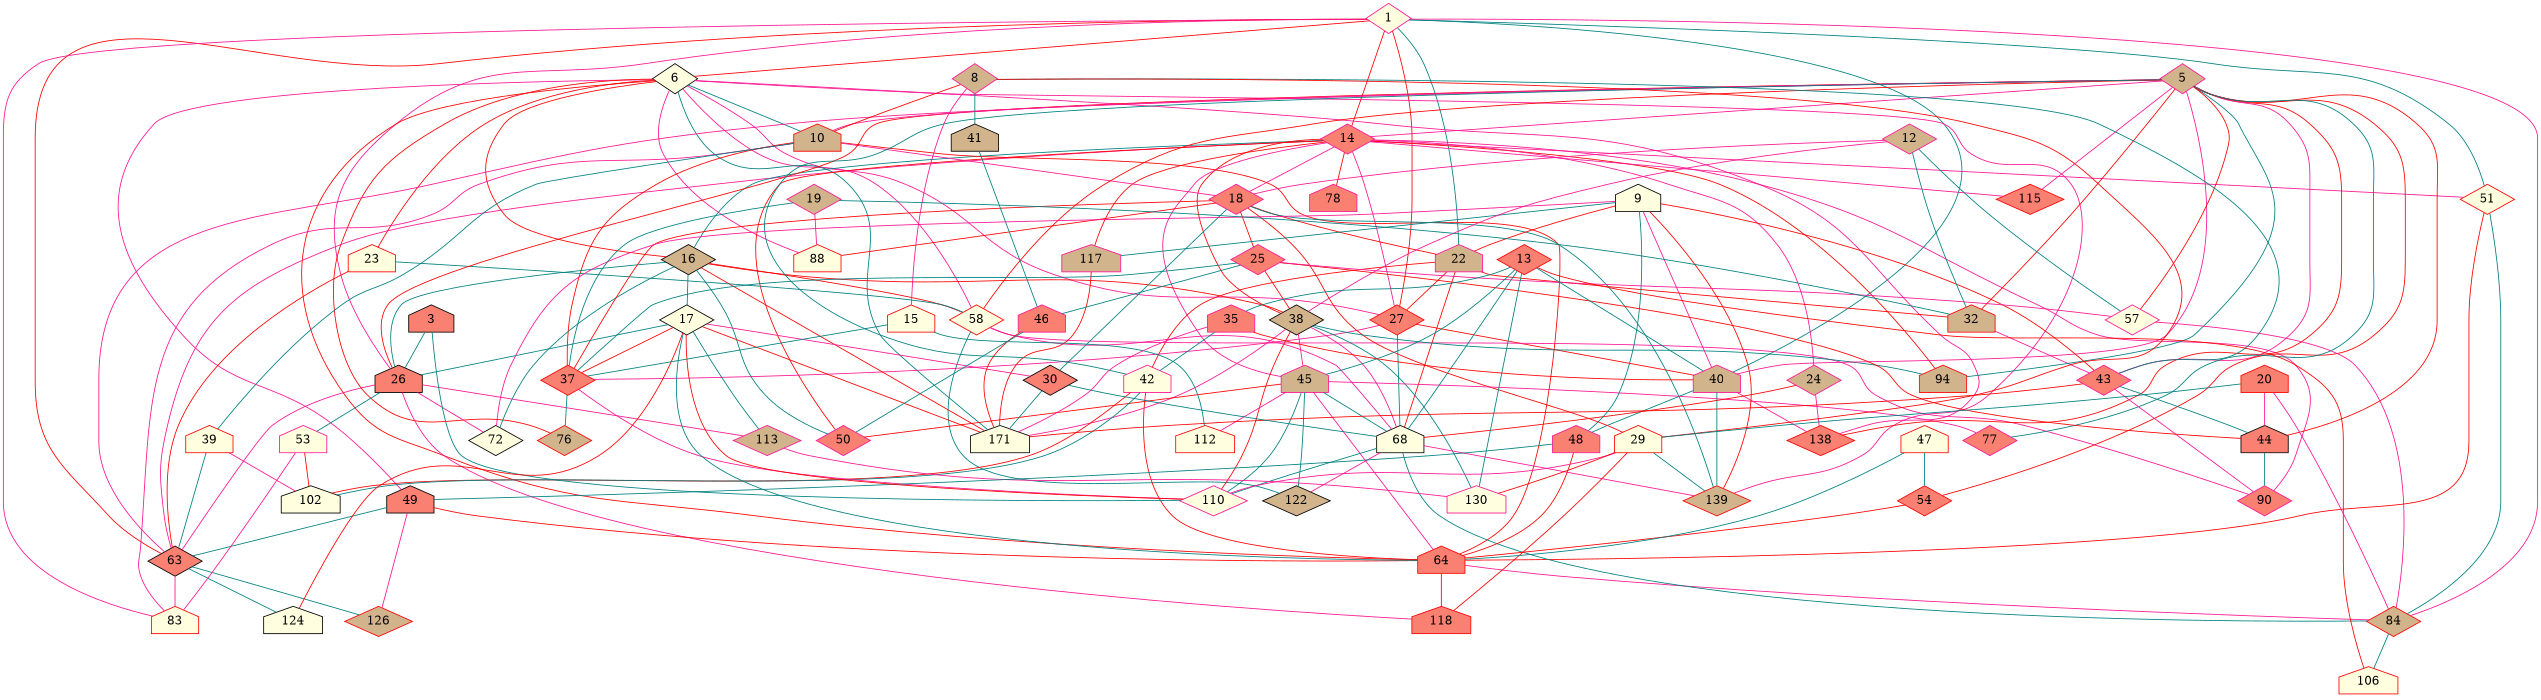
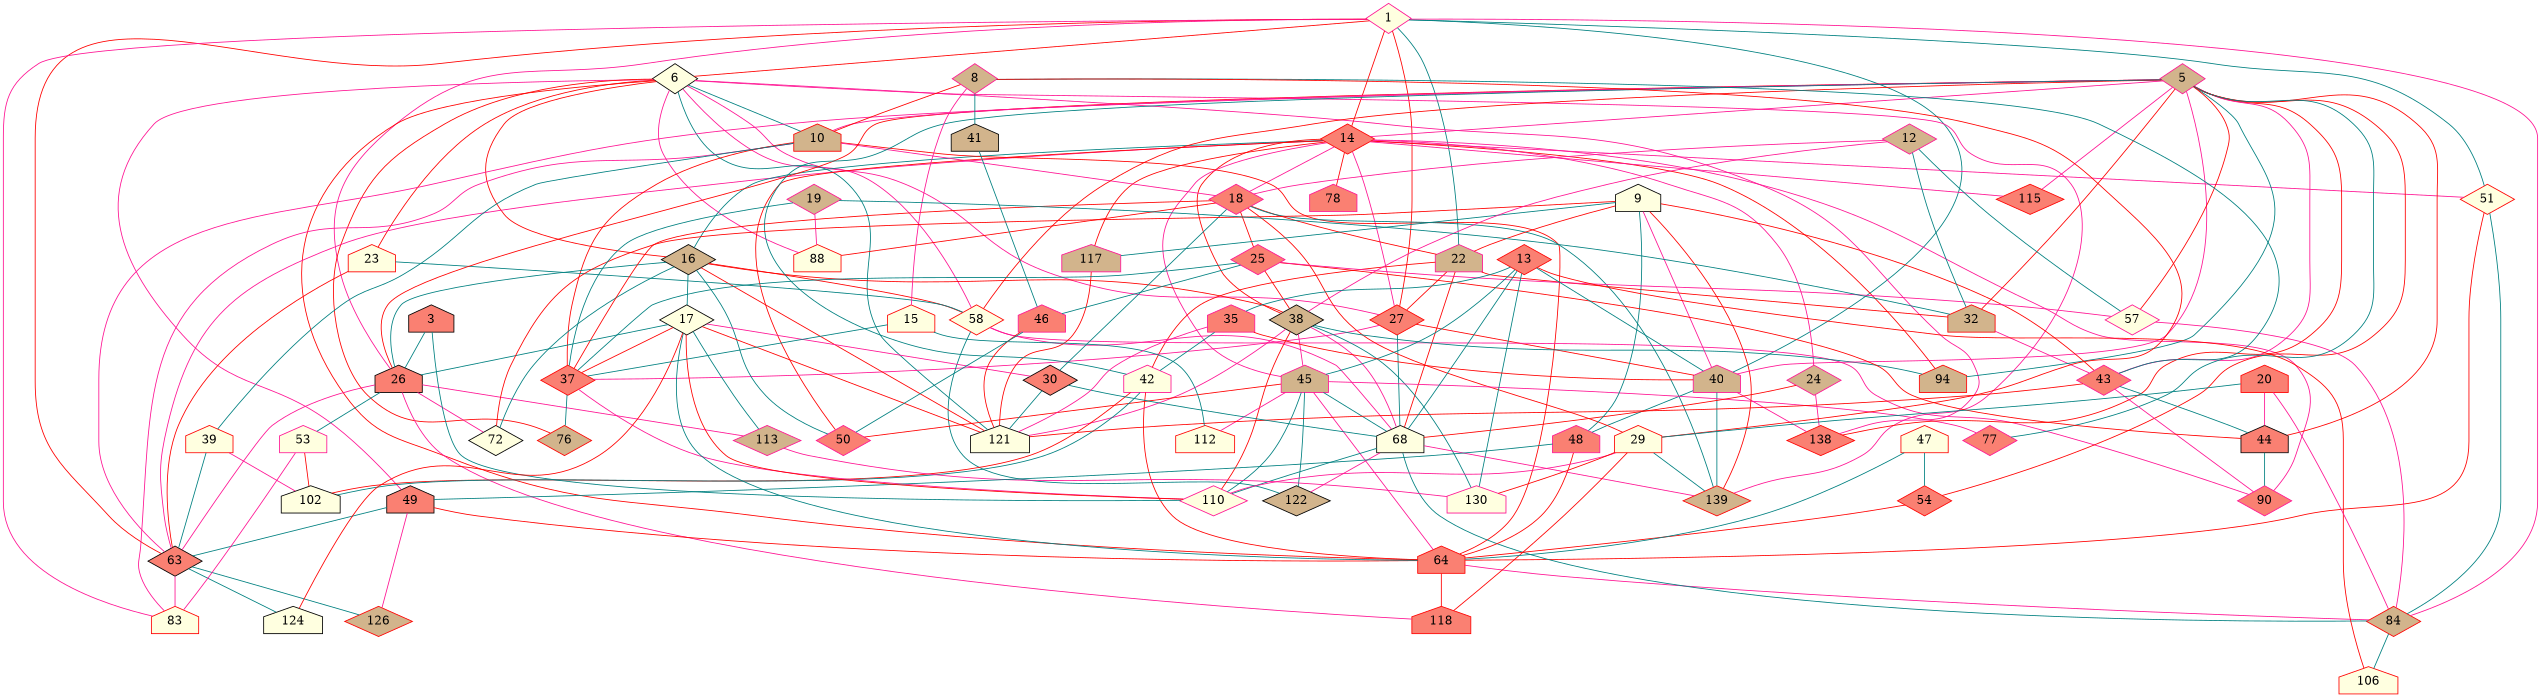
(1348, 139) -> (1348, 139)
(1036, 221) -> (1036, 221)
(1000, 441) -> (1000, 441)
